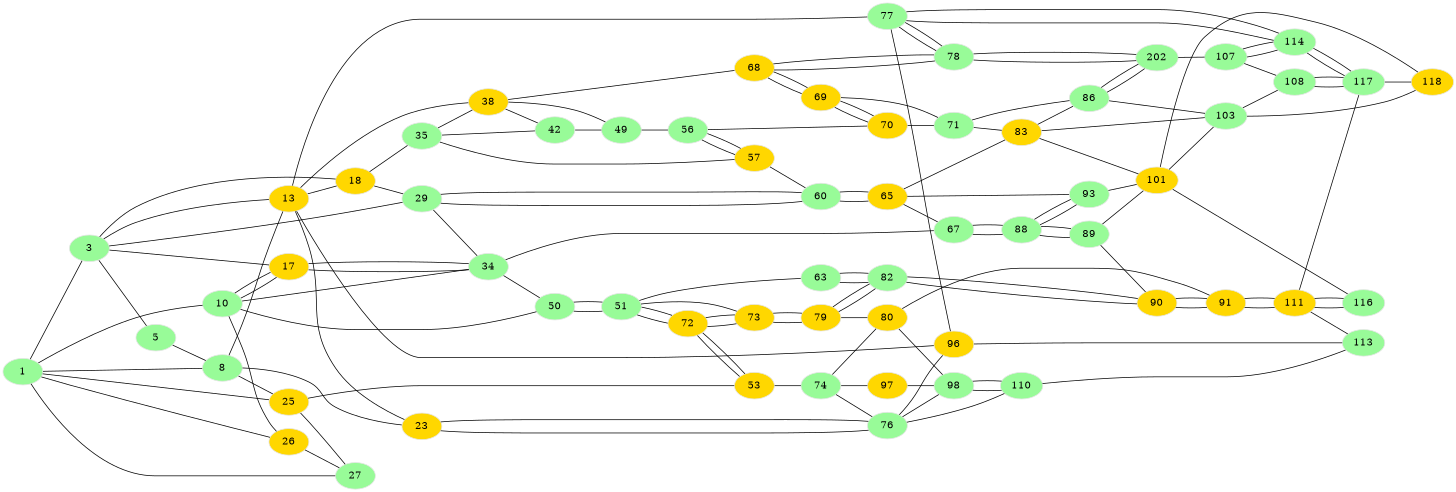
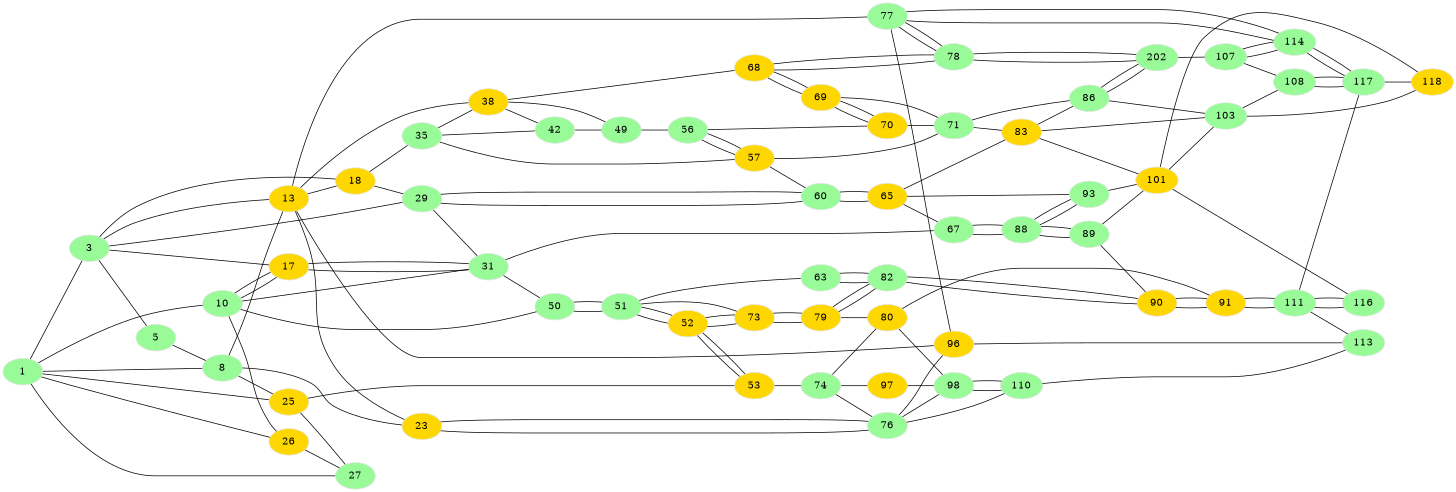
none -> (858, 154)
(488, 267) -> (488, 267)
(1295, 303) -> (1295, 303)
(688, 324) -> (688, 324)
